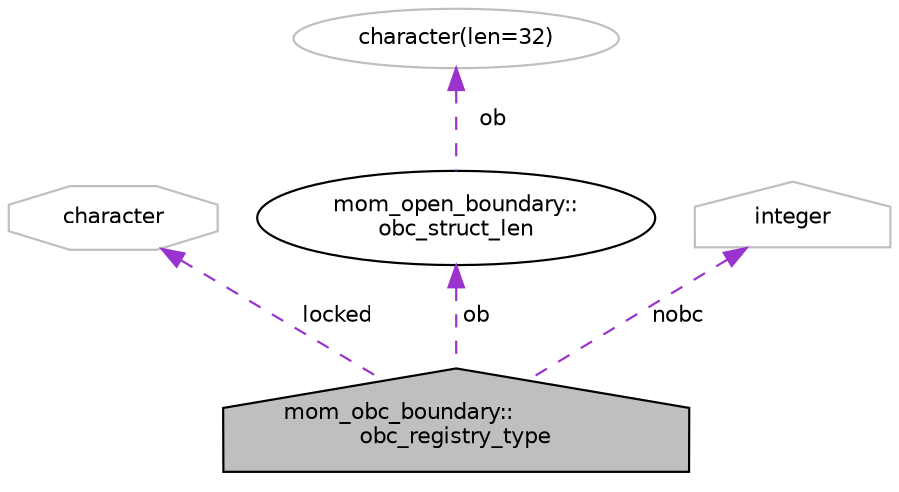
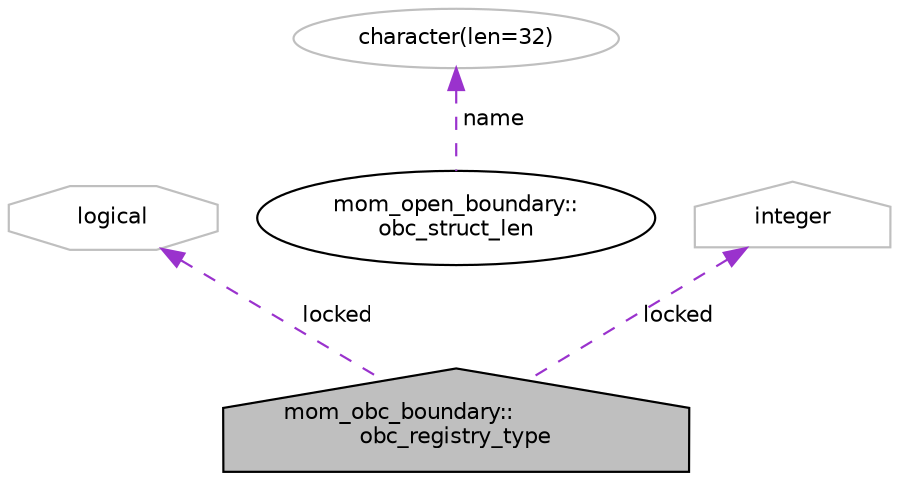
(490, 120) -> (490, 120)
(113, 218) -> (113, 218)
(675, 316) -> (675, 316)
(456, 328) -> none
